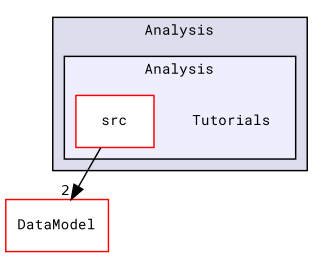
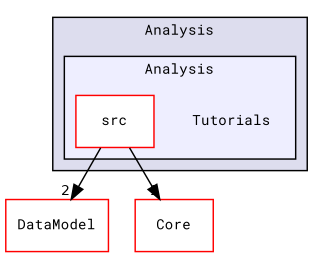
none -> (174, 226)
